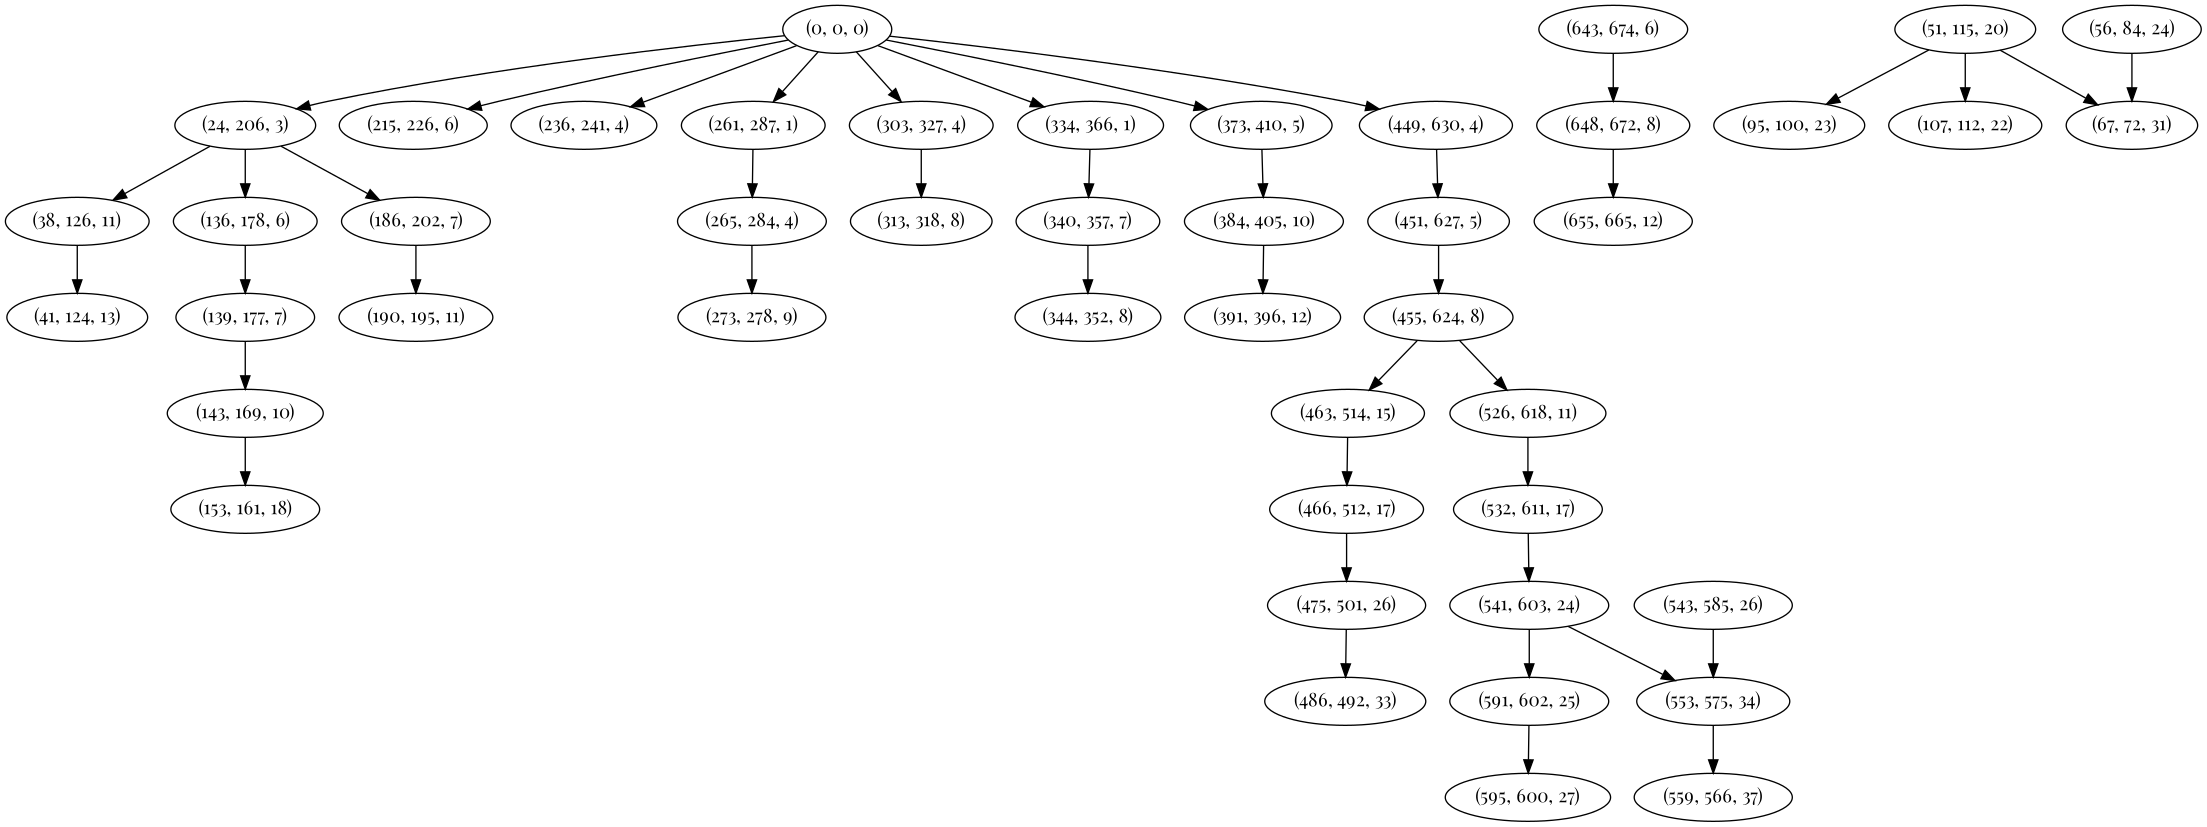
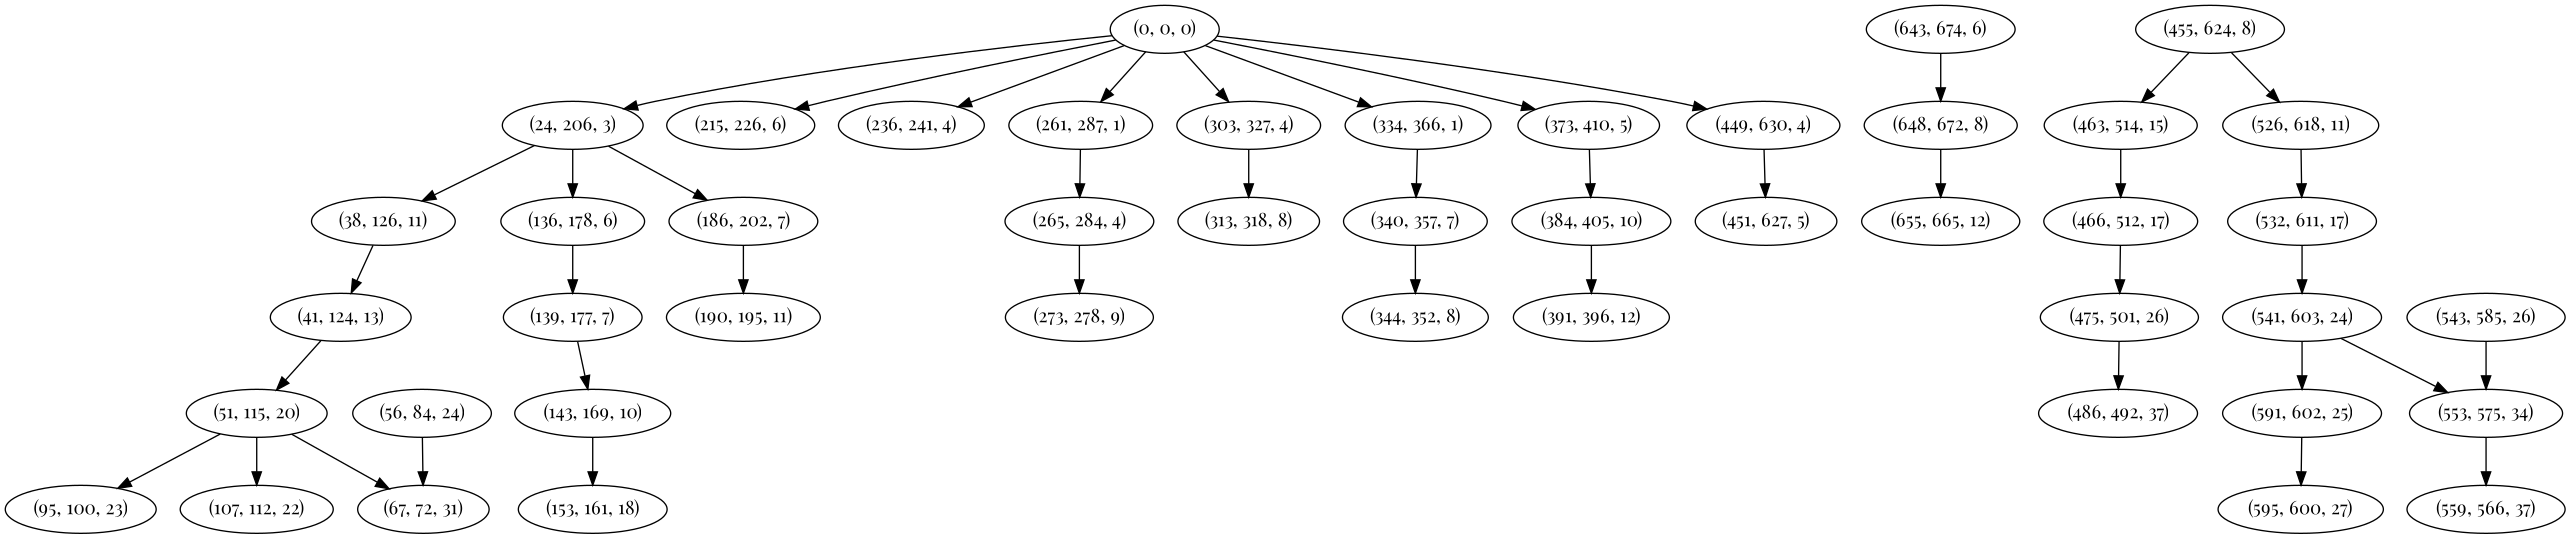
(1439, 263) -> none
none -> (303, 360)
(1345, 701) -> (2118, 413)
